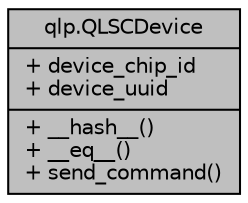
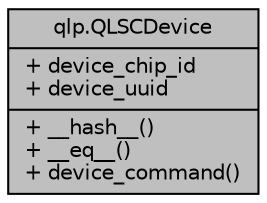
(124, 173) -> (133, 173)
